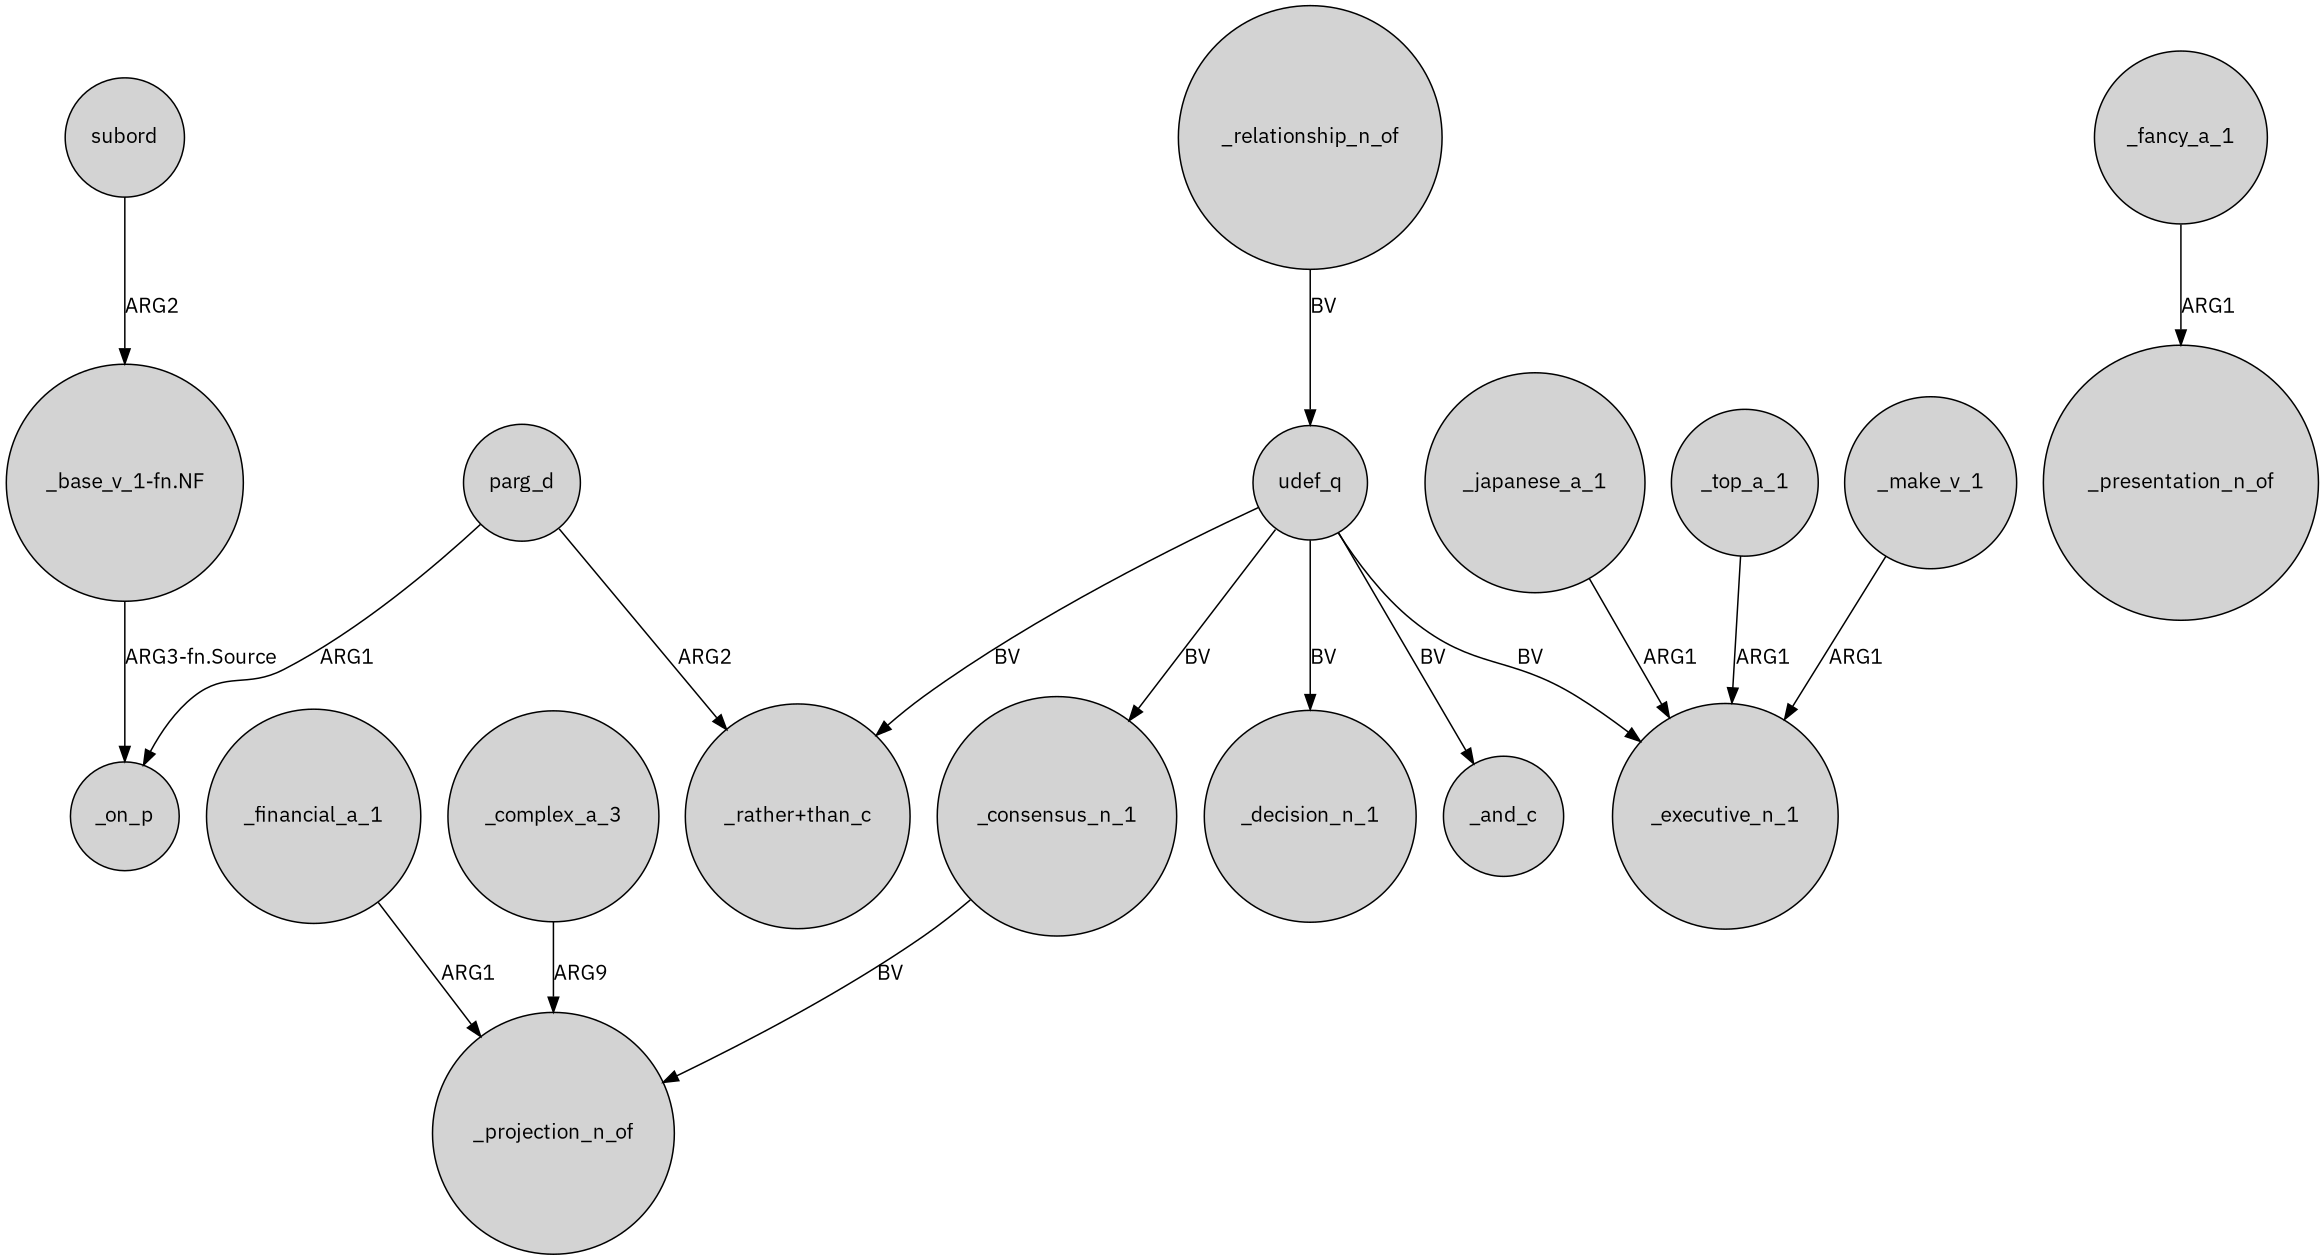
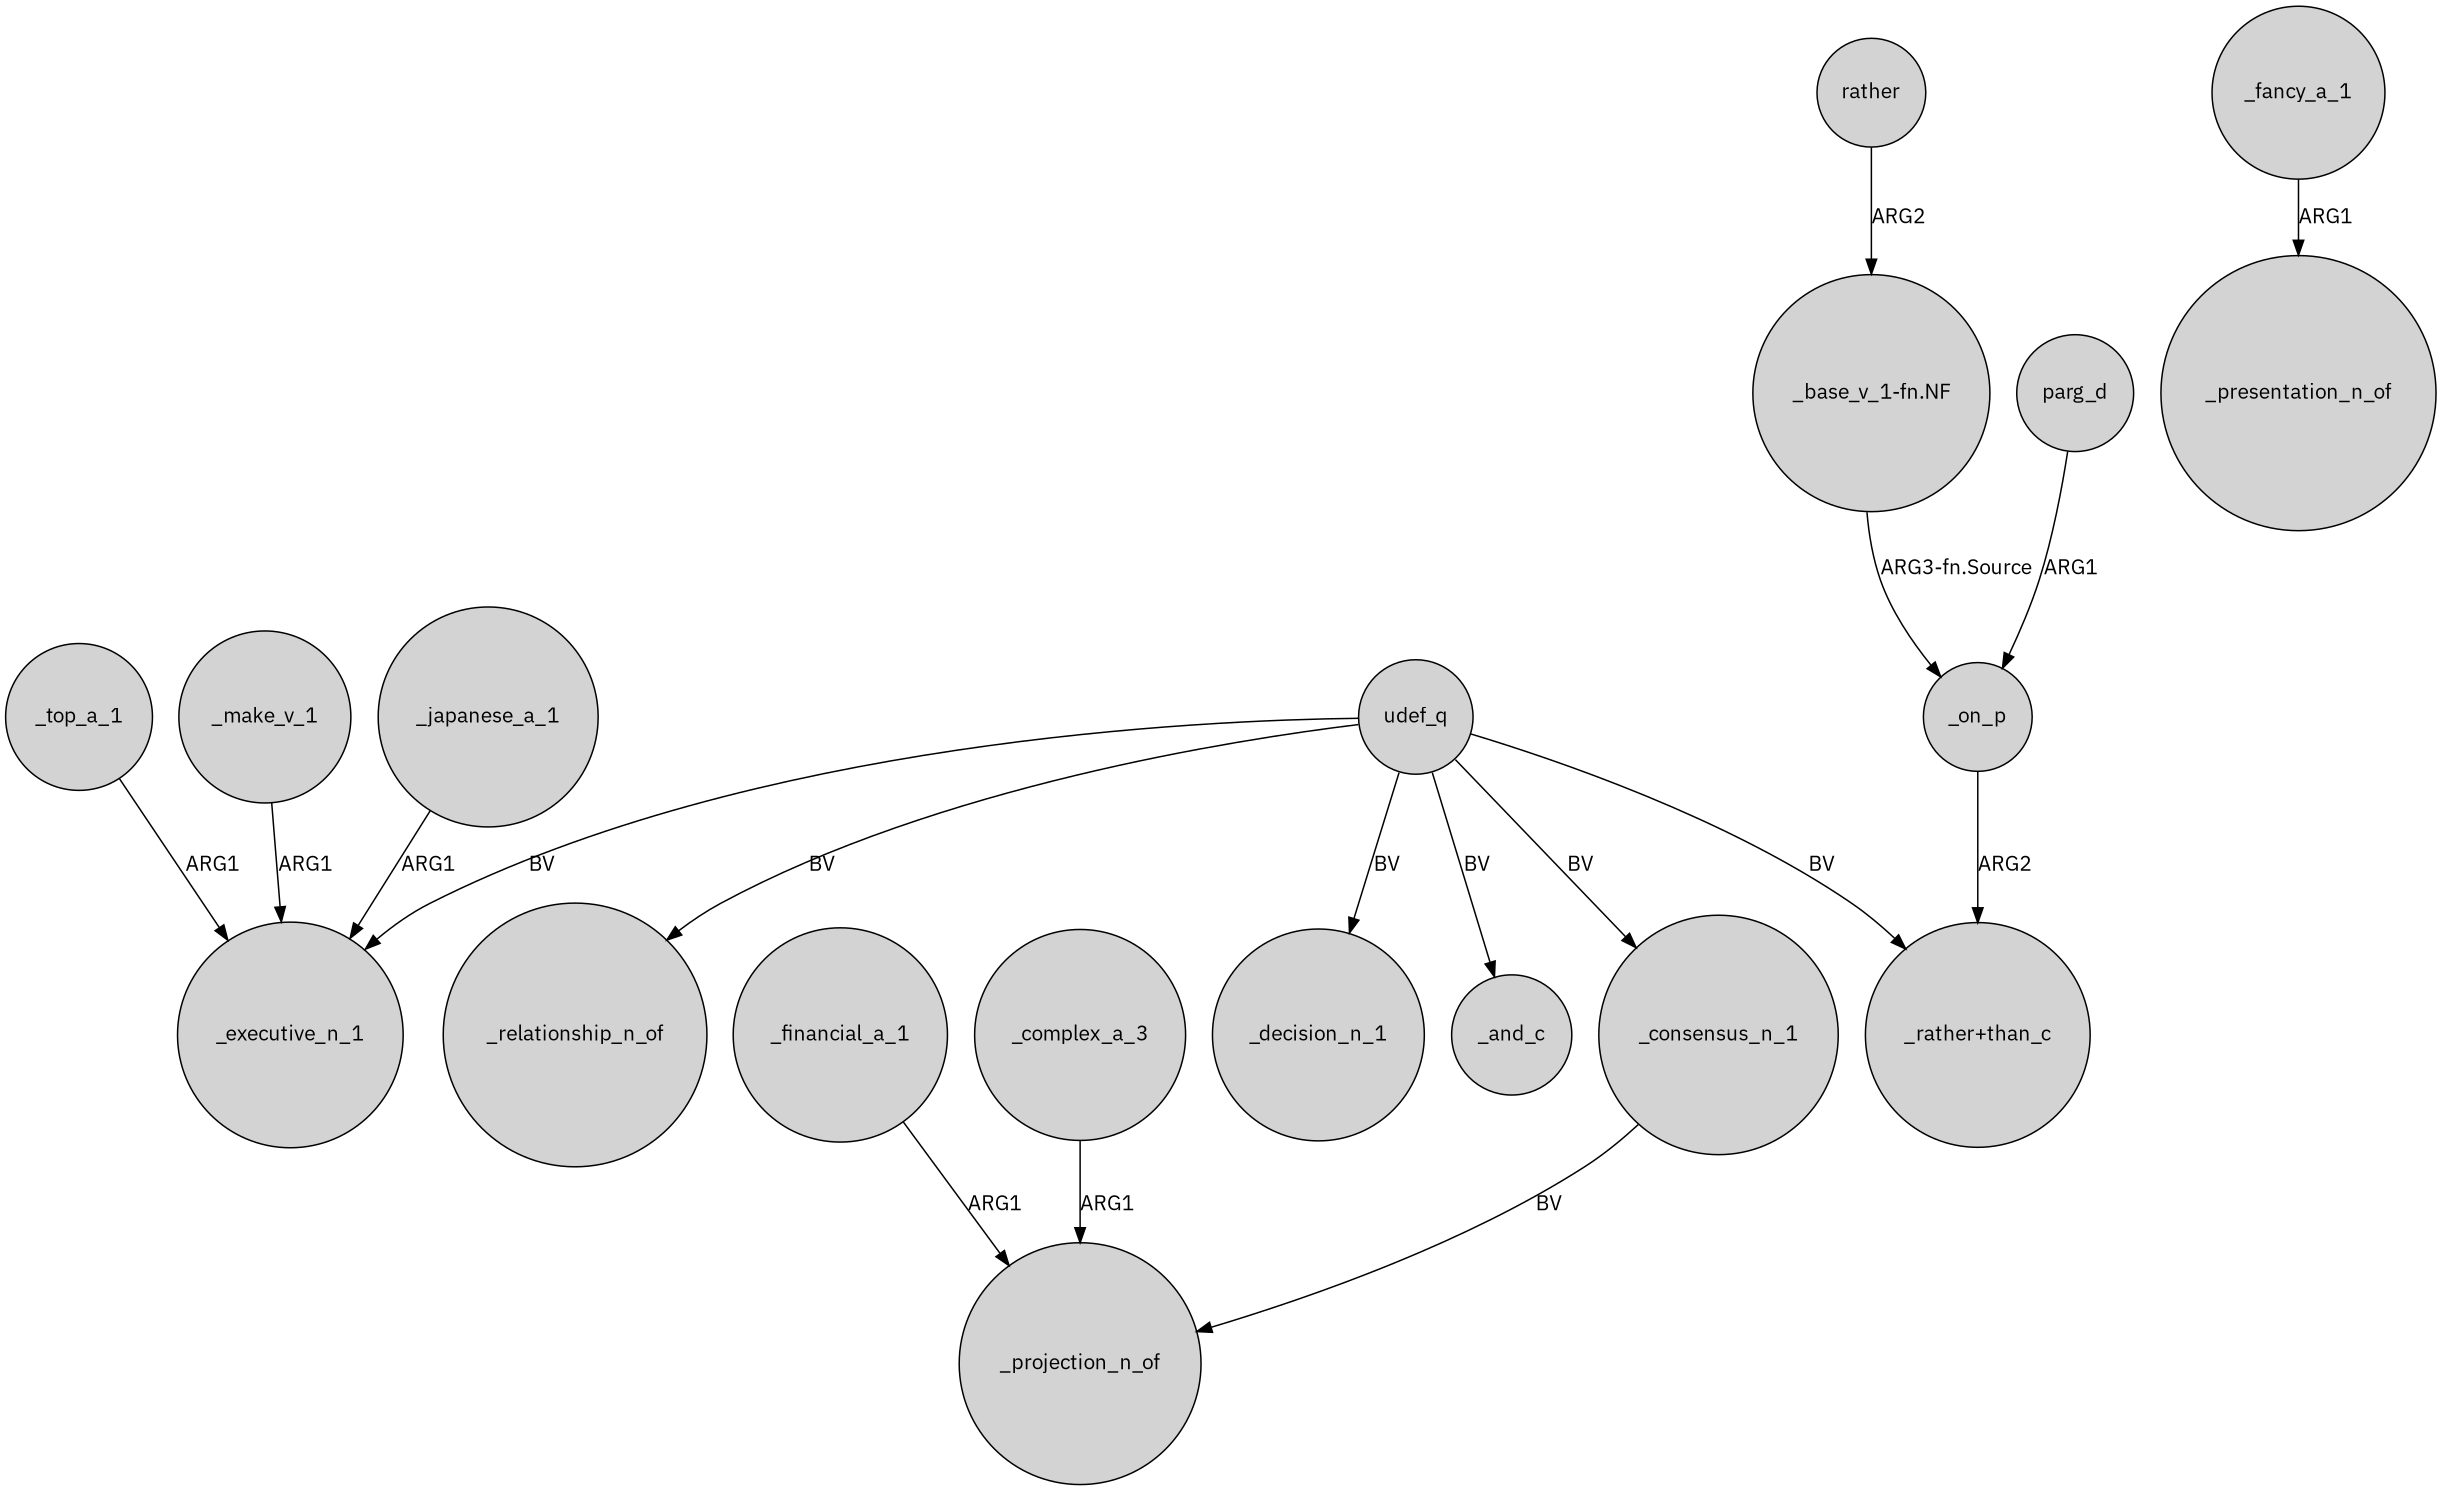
(125, 137) -> (1871, 93)
(1310, 339) -> (1008, 793)
(638, 623) -> (1978, 840)
(581, 974) -> (1108, 1205)
